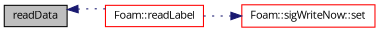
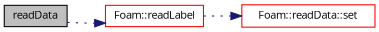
(92, 9) -> (81, 23)
(308, 16) -> (308, 16)
